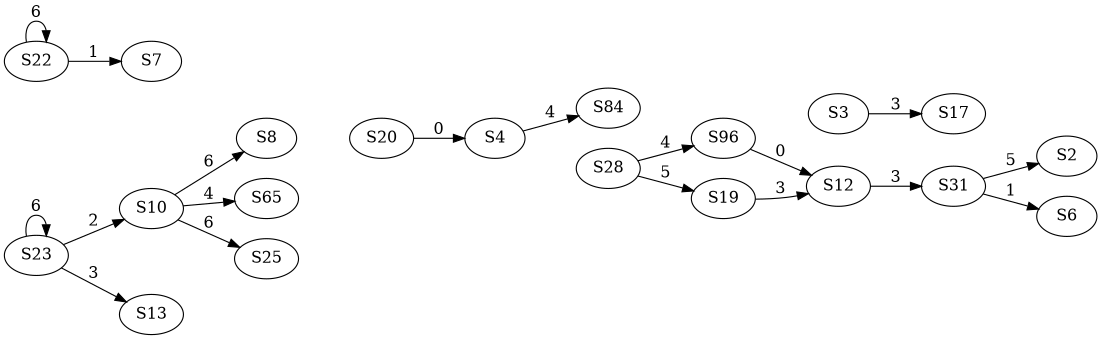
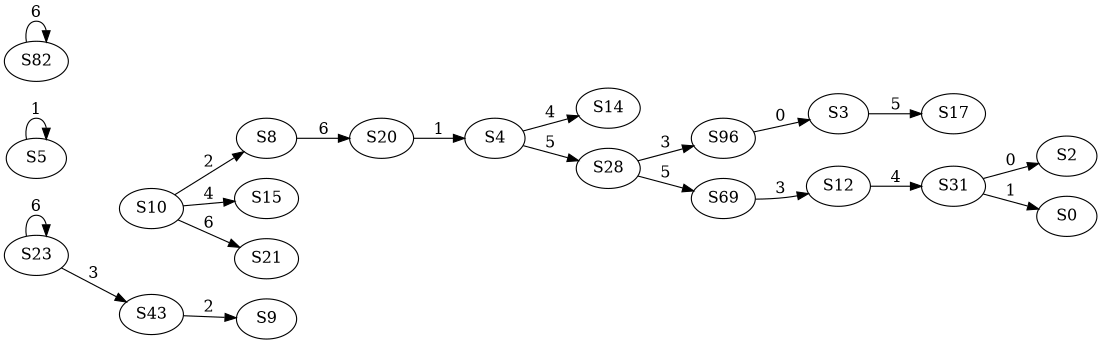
(36, 61) -> (36, 61)
(151, 61) -> none
(896, 105) -> (896, 105)
(608, 108) -> (608, 108)
(439, 130) -> (439, 130)
none -> (318, 138)
(666, 143) -> (666, 143)
none -> (546, 152)
none -> (36, 158)
(776, 160) -> (776, 127)
(1011, 161) -> (1011, 161)
(209, 162) -> (209, 162)
(896, 178) -> (896, 178)
(267, 199) -> (267, 199)
(723, 199) -> (723, 199)
(1067, 216) -> (1067, 216)
(89, 234) -> none
(267, 259) -> (267, 259)
(151, 315) -> (151, 315)
none -> (267, 319)
